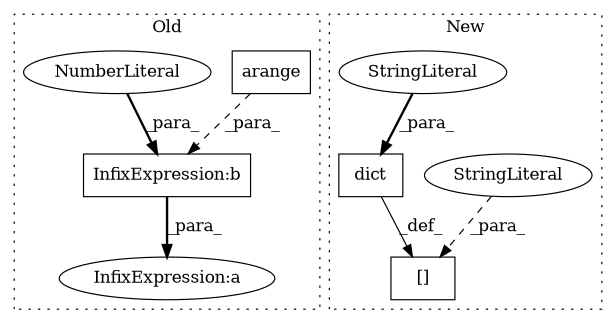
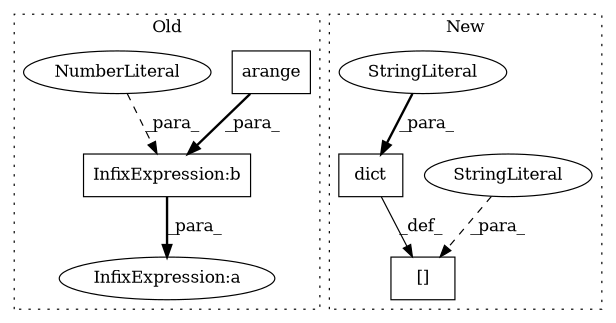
(139, 118) -> (139, 118)
(224, 119) -> (224, 119)
